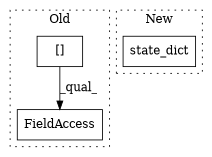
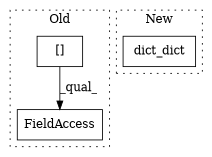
(159, 51) -> (159, 51)
